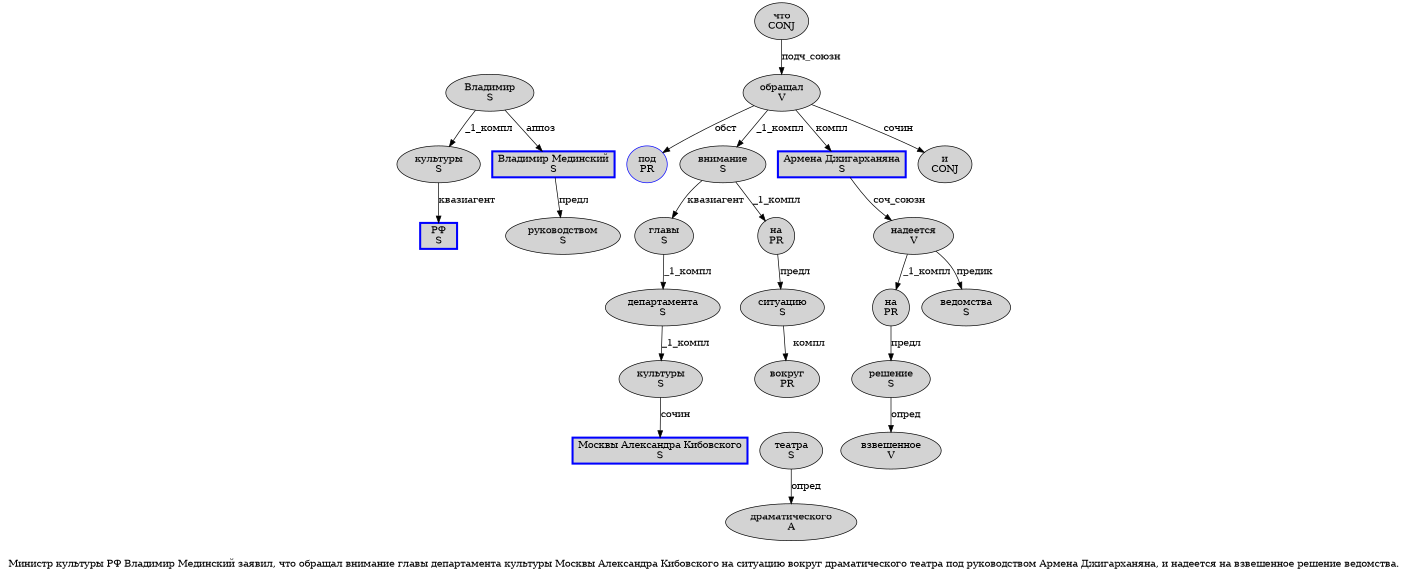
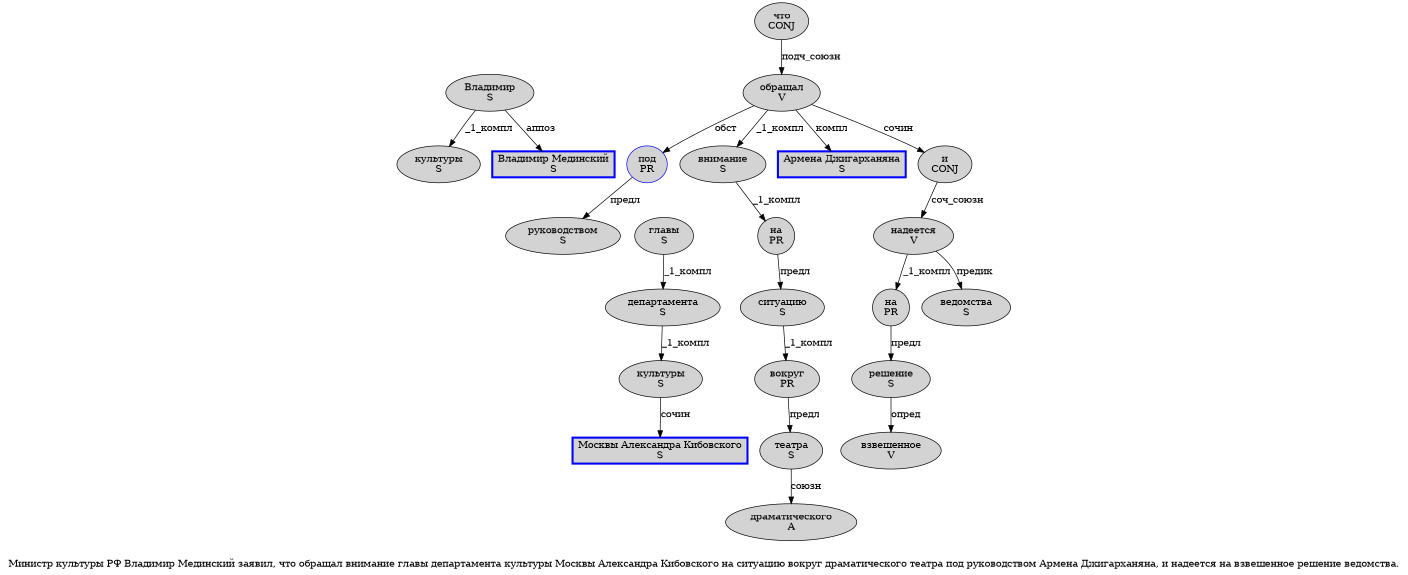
(557, 194) -> (610, 196)
(687, 195) -> none
(867, 198) -> (931, 197)
(439, 236) -> none
(809, 343) -> (809, 343)
none -> (789, 411)
(806, 486) -> (806, 486)
